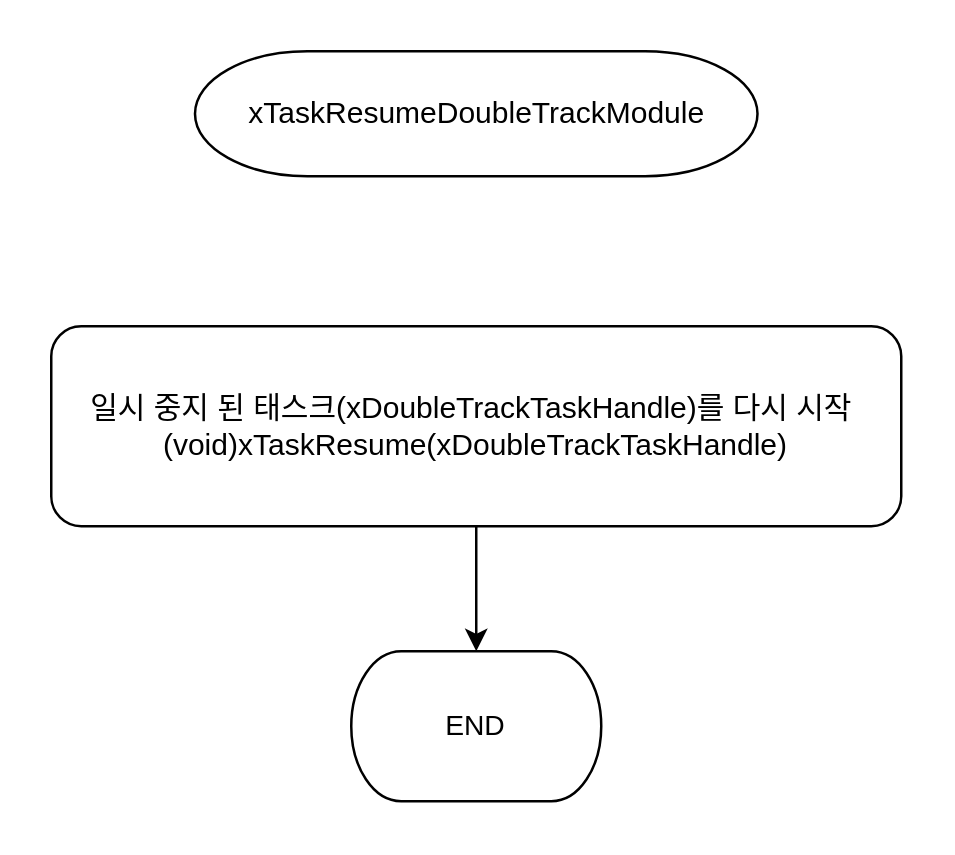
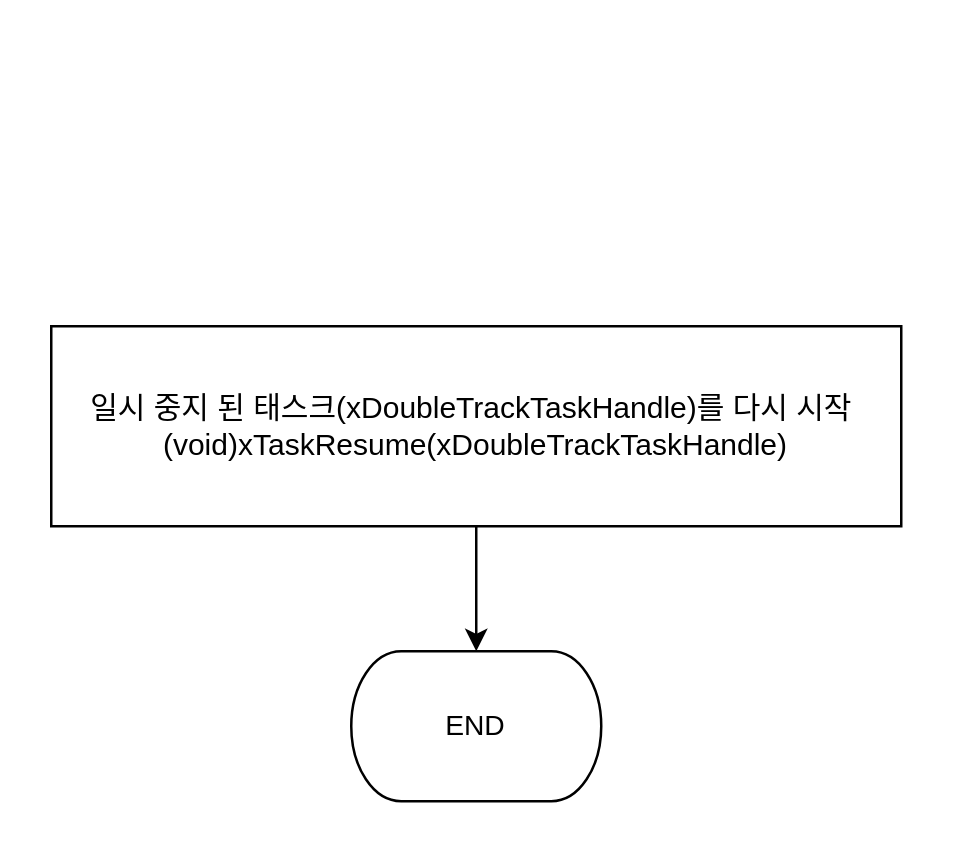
(476, 114) -> none
(476, 426) -> (476, 426)
